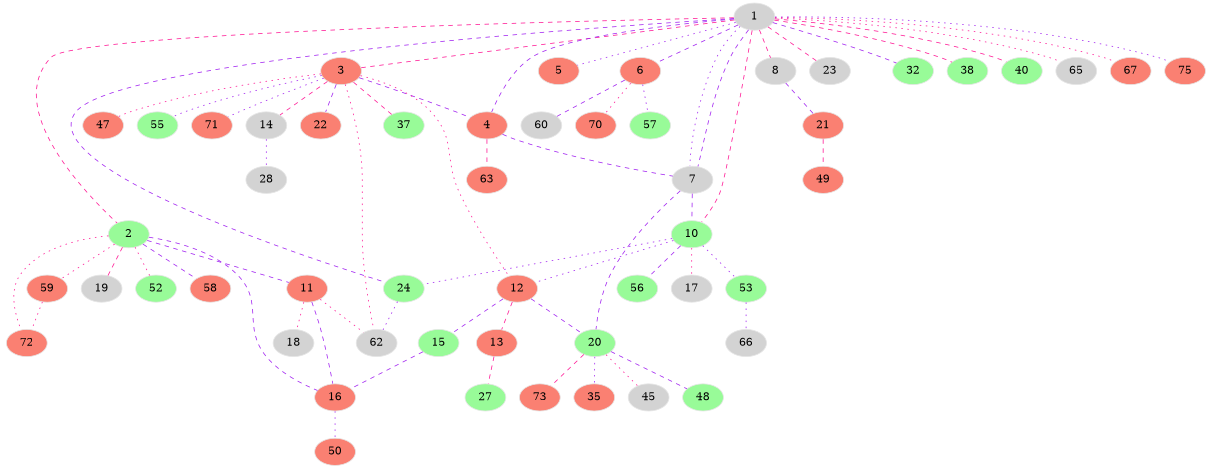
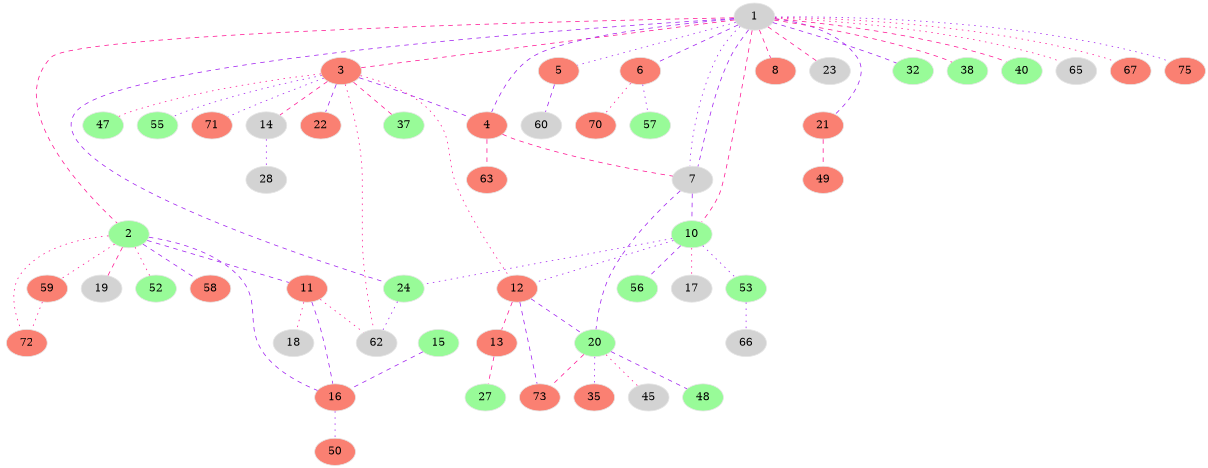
(776, 71) -> (776, 71)
(591, 98) -> (550, 98)
(799, 98) -> (853, 53)
(103, 125) -> (103, 125)
(587, 159) -> (587, 159)
(478, 316) -> (528, 343)
